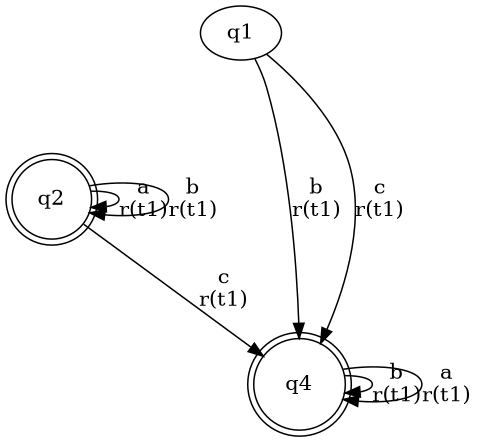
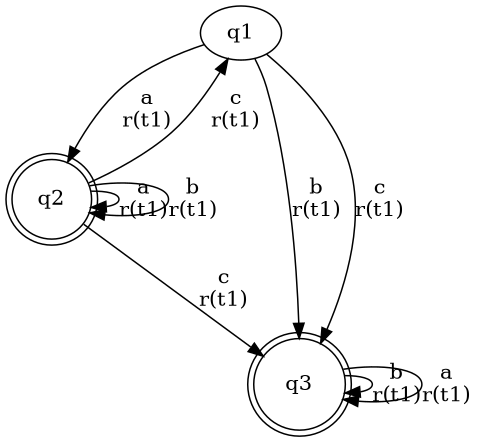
none -> (128, 83)
none -> (164, 139)
(300, 384) -> (300, 384)
